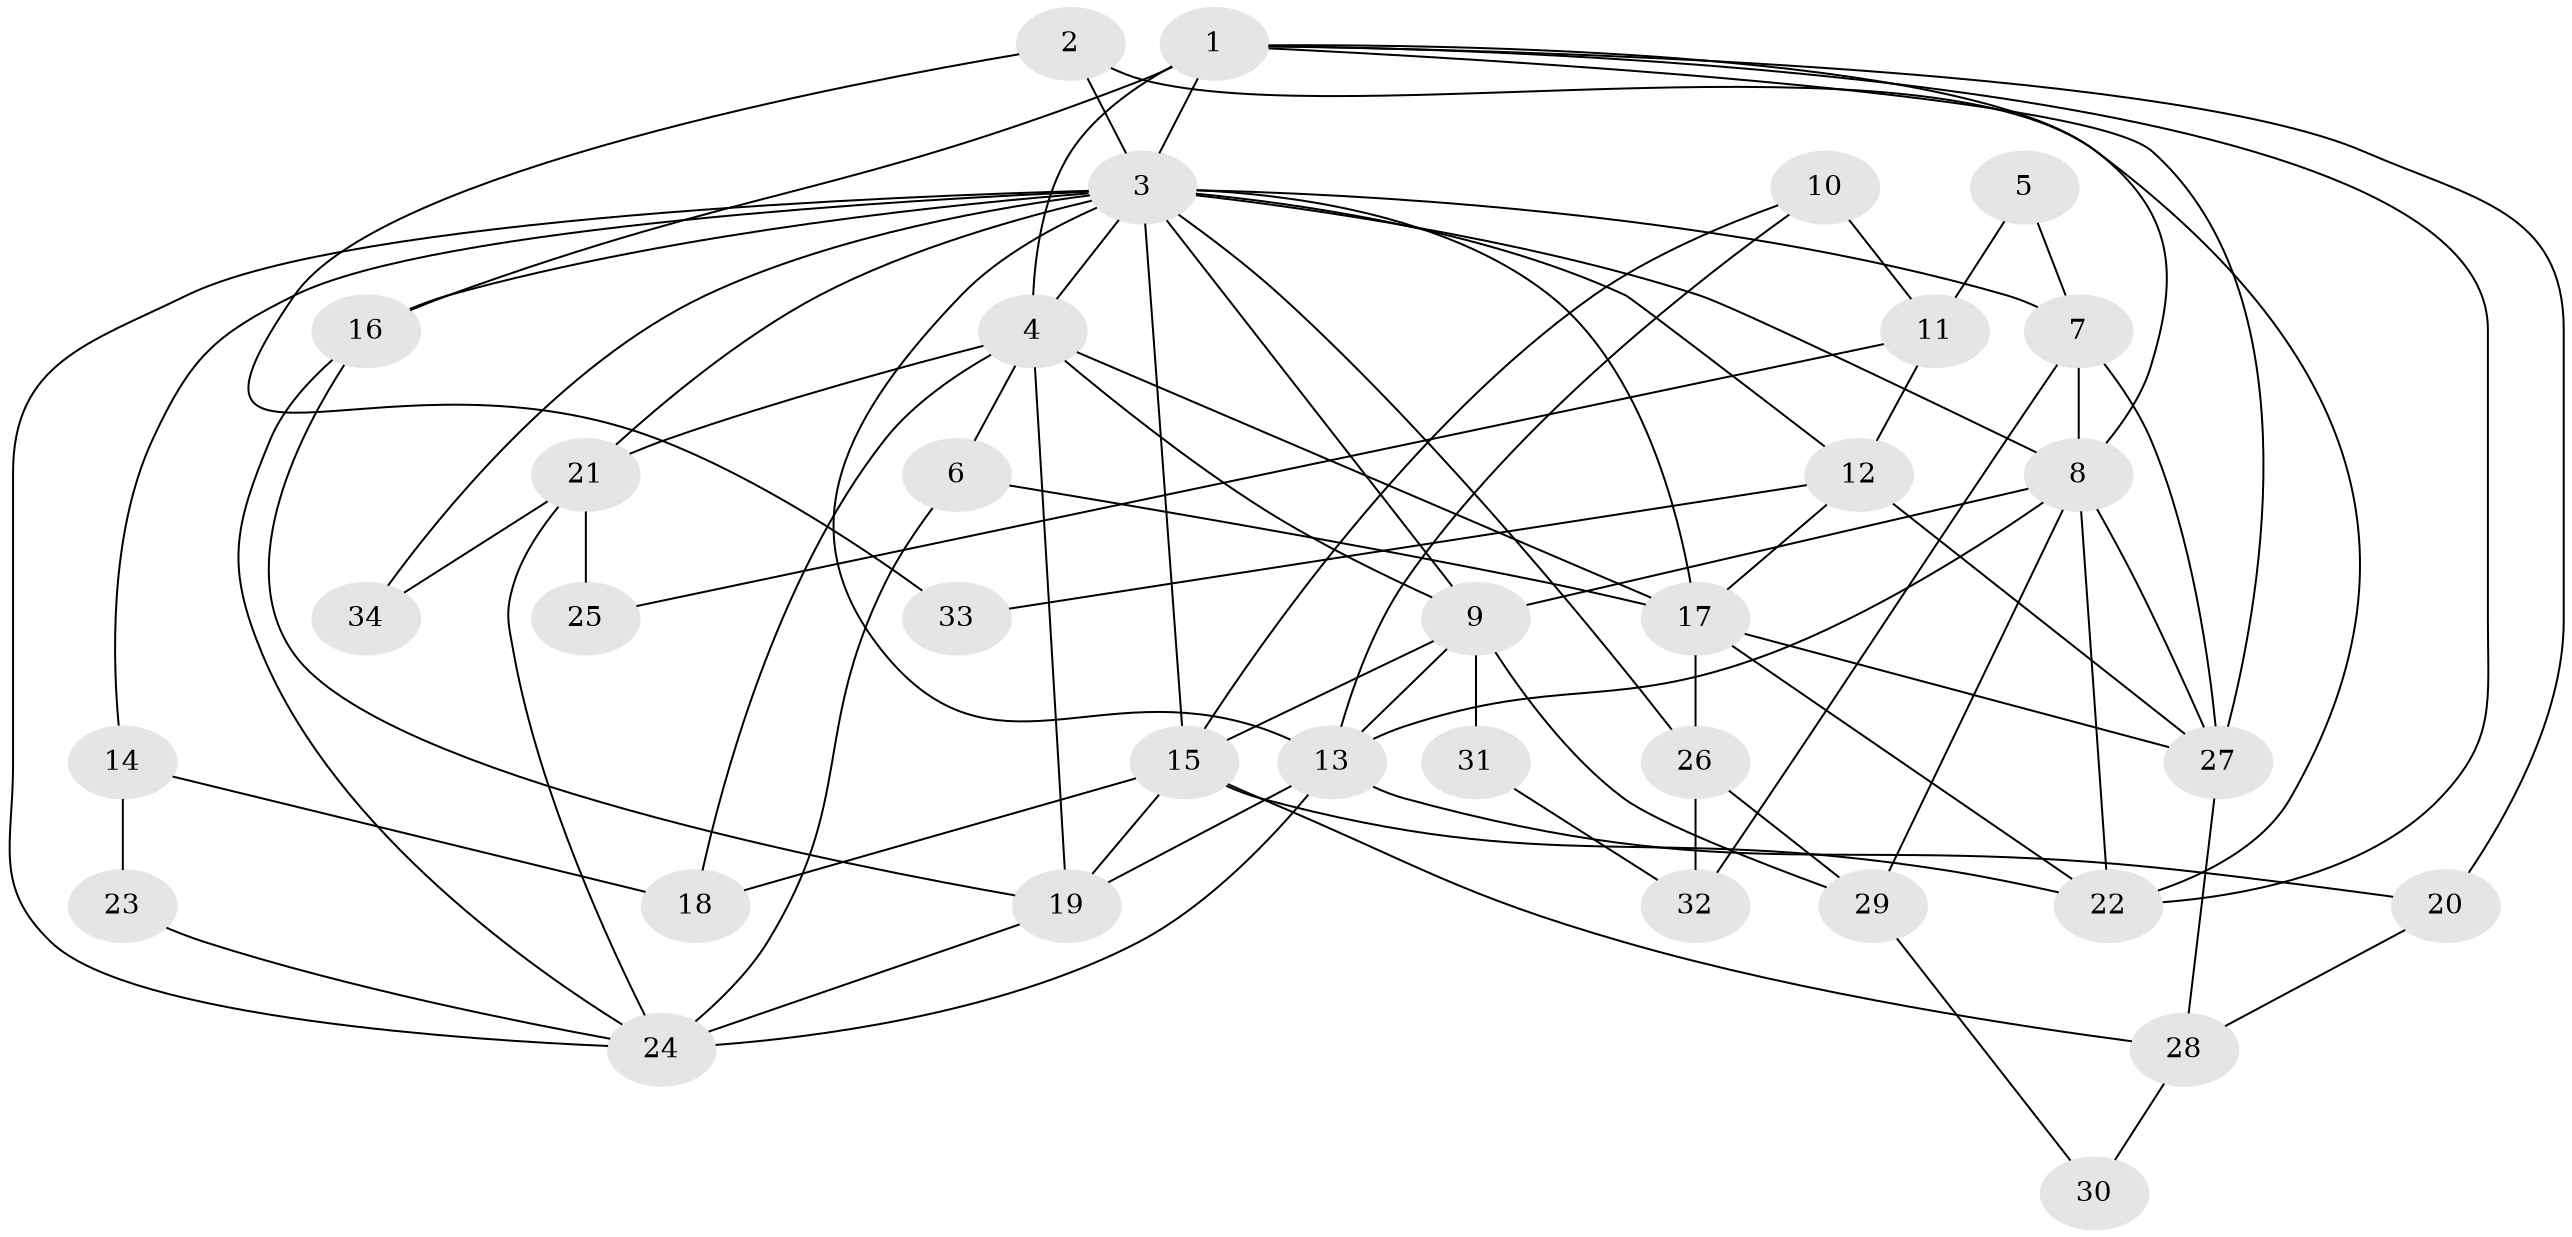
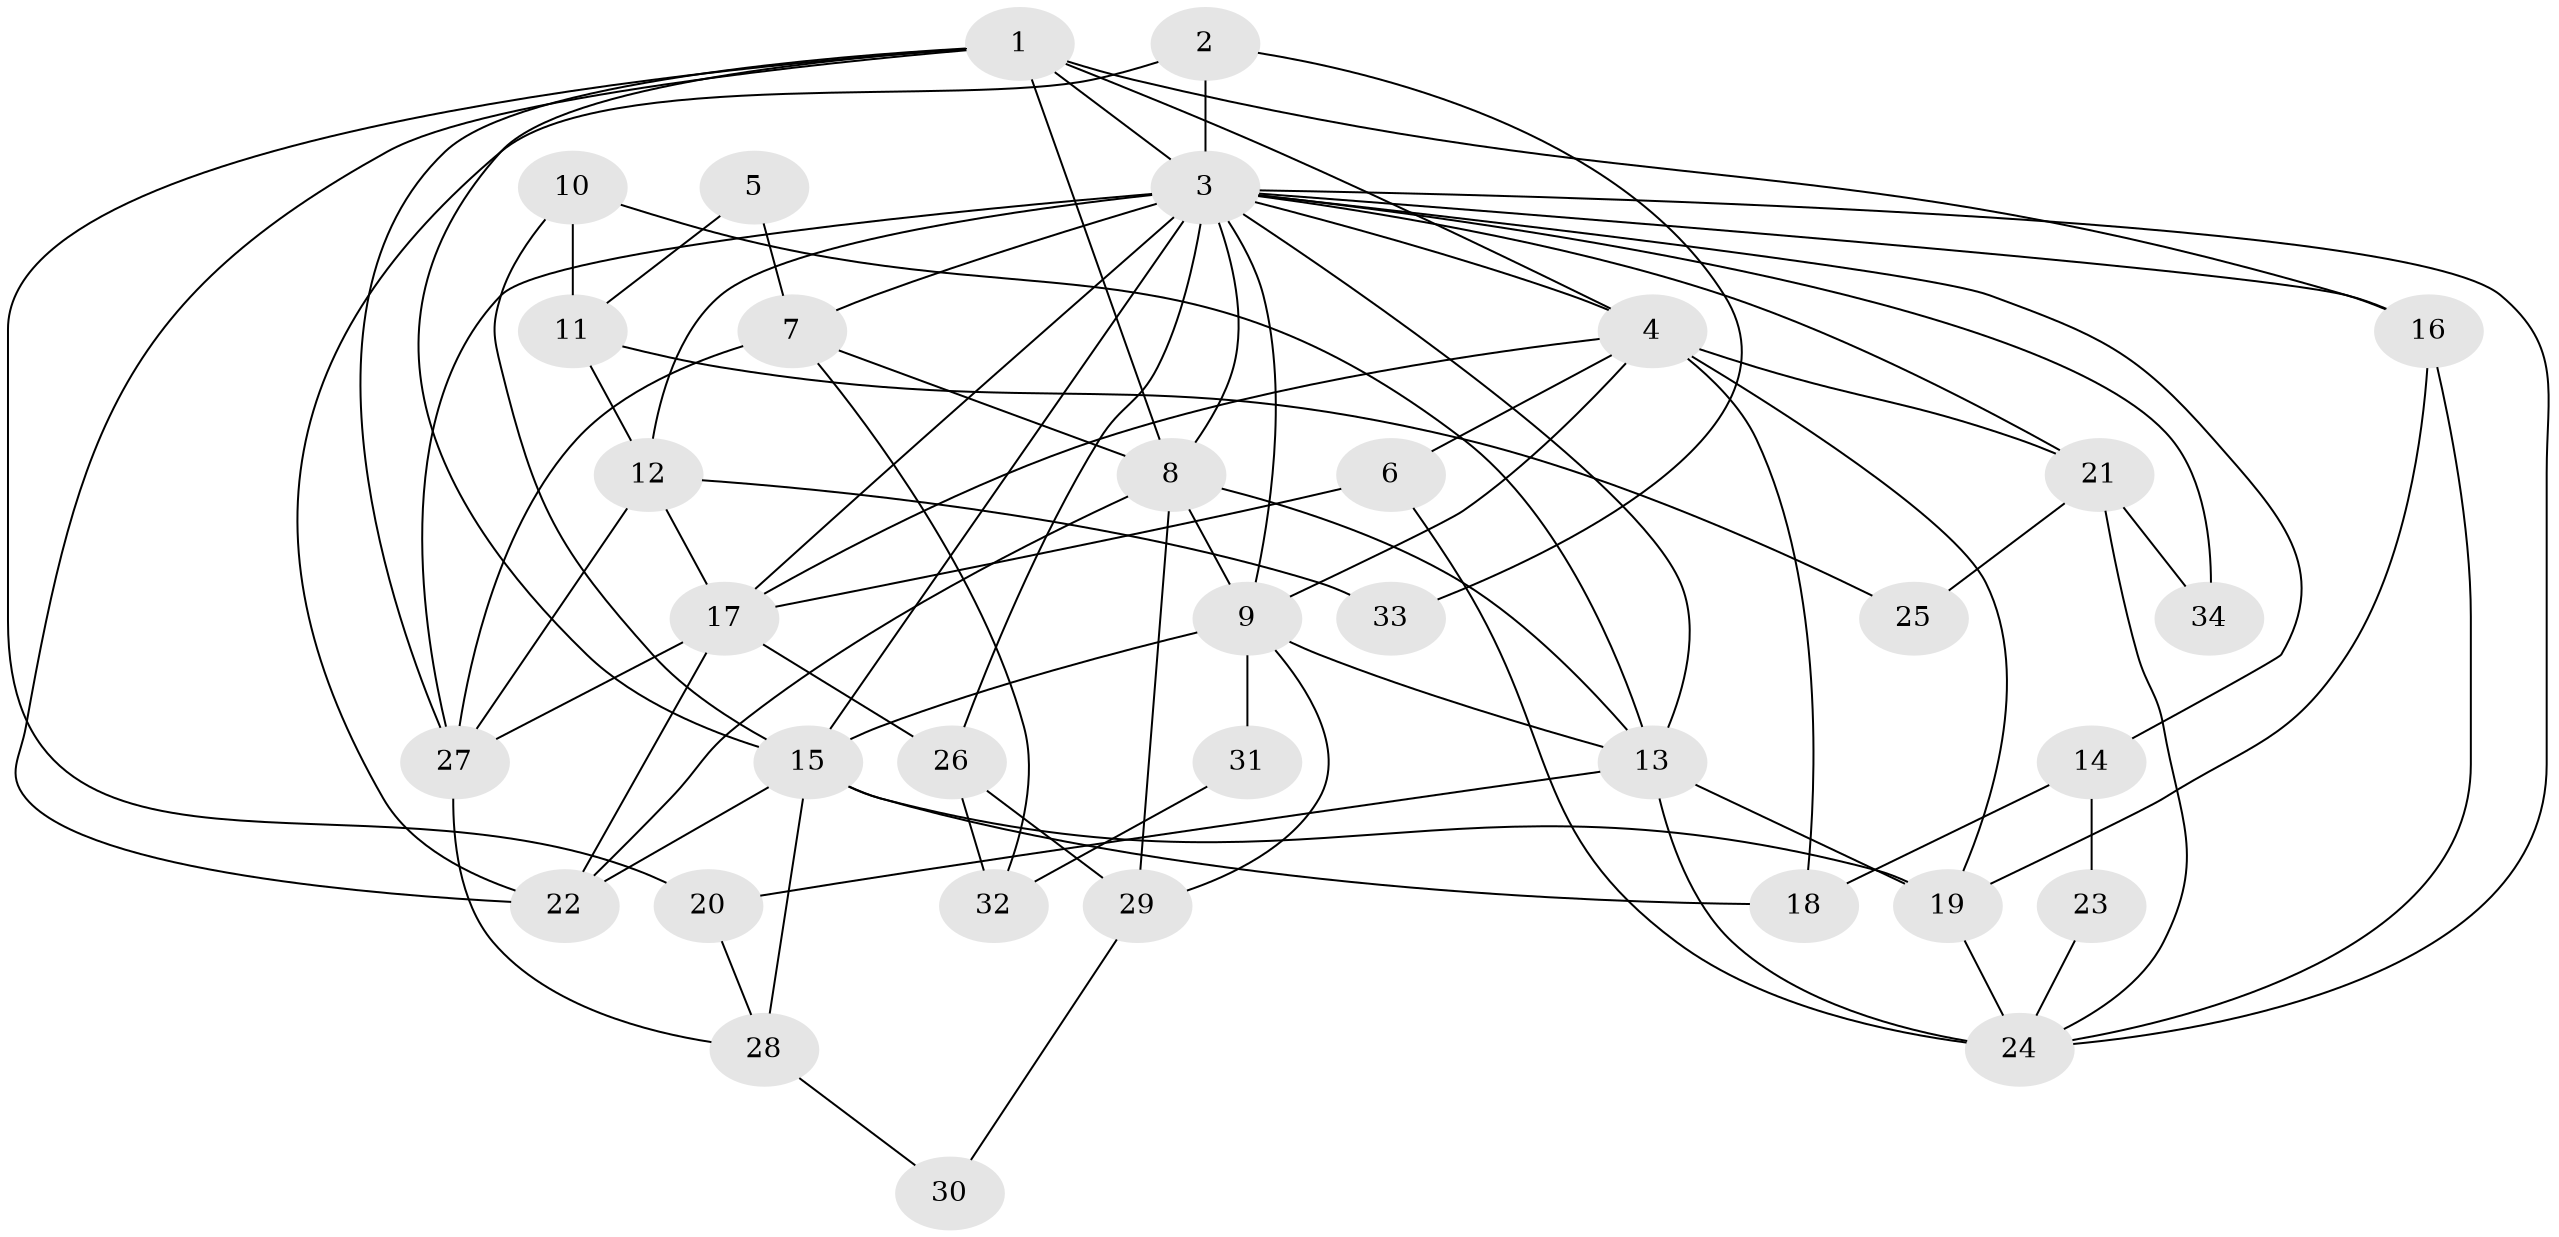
none -> (428, 277)
(2153, 617) -> (600, 262)
